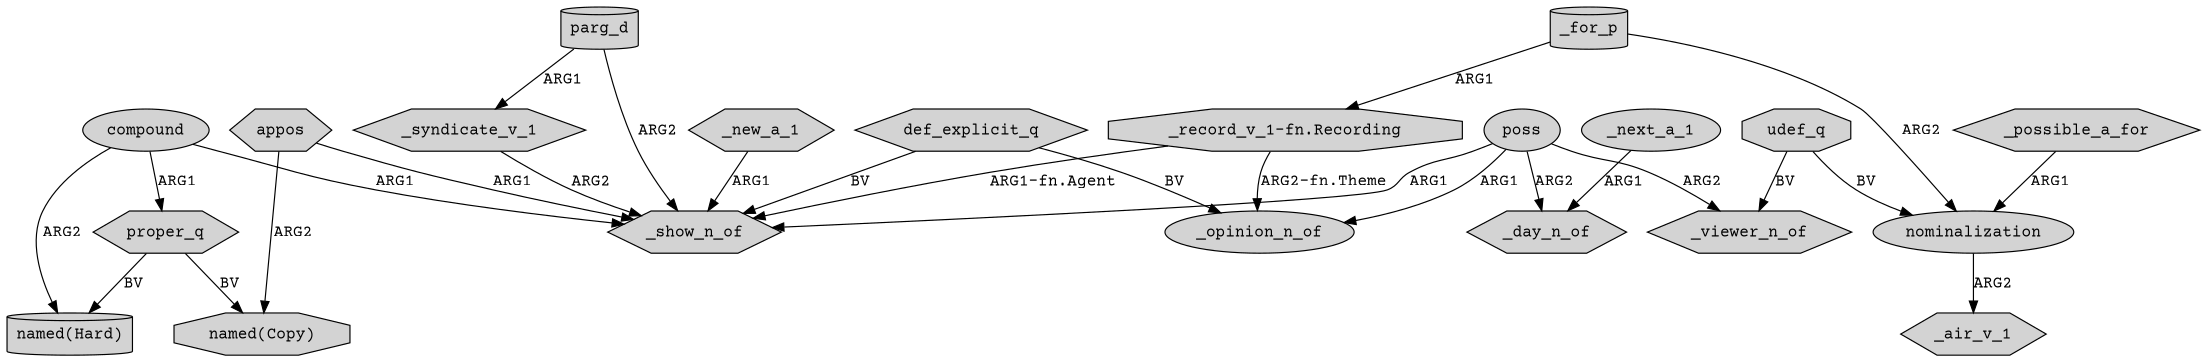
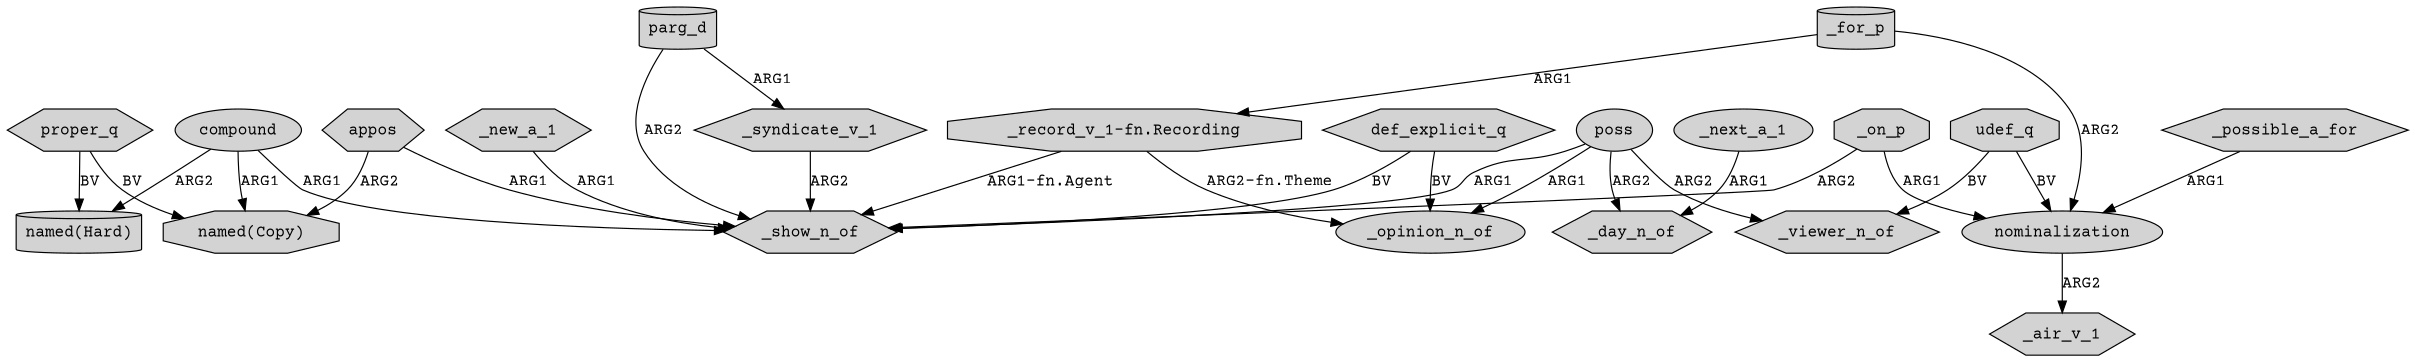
none -> (1882, 130)
(155, 175) -> (239, 175)
